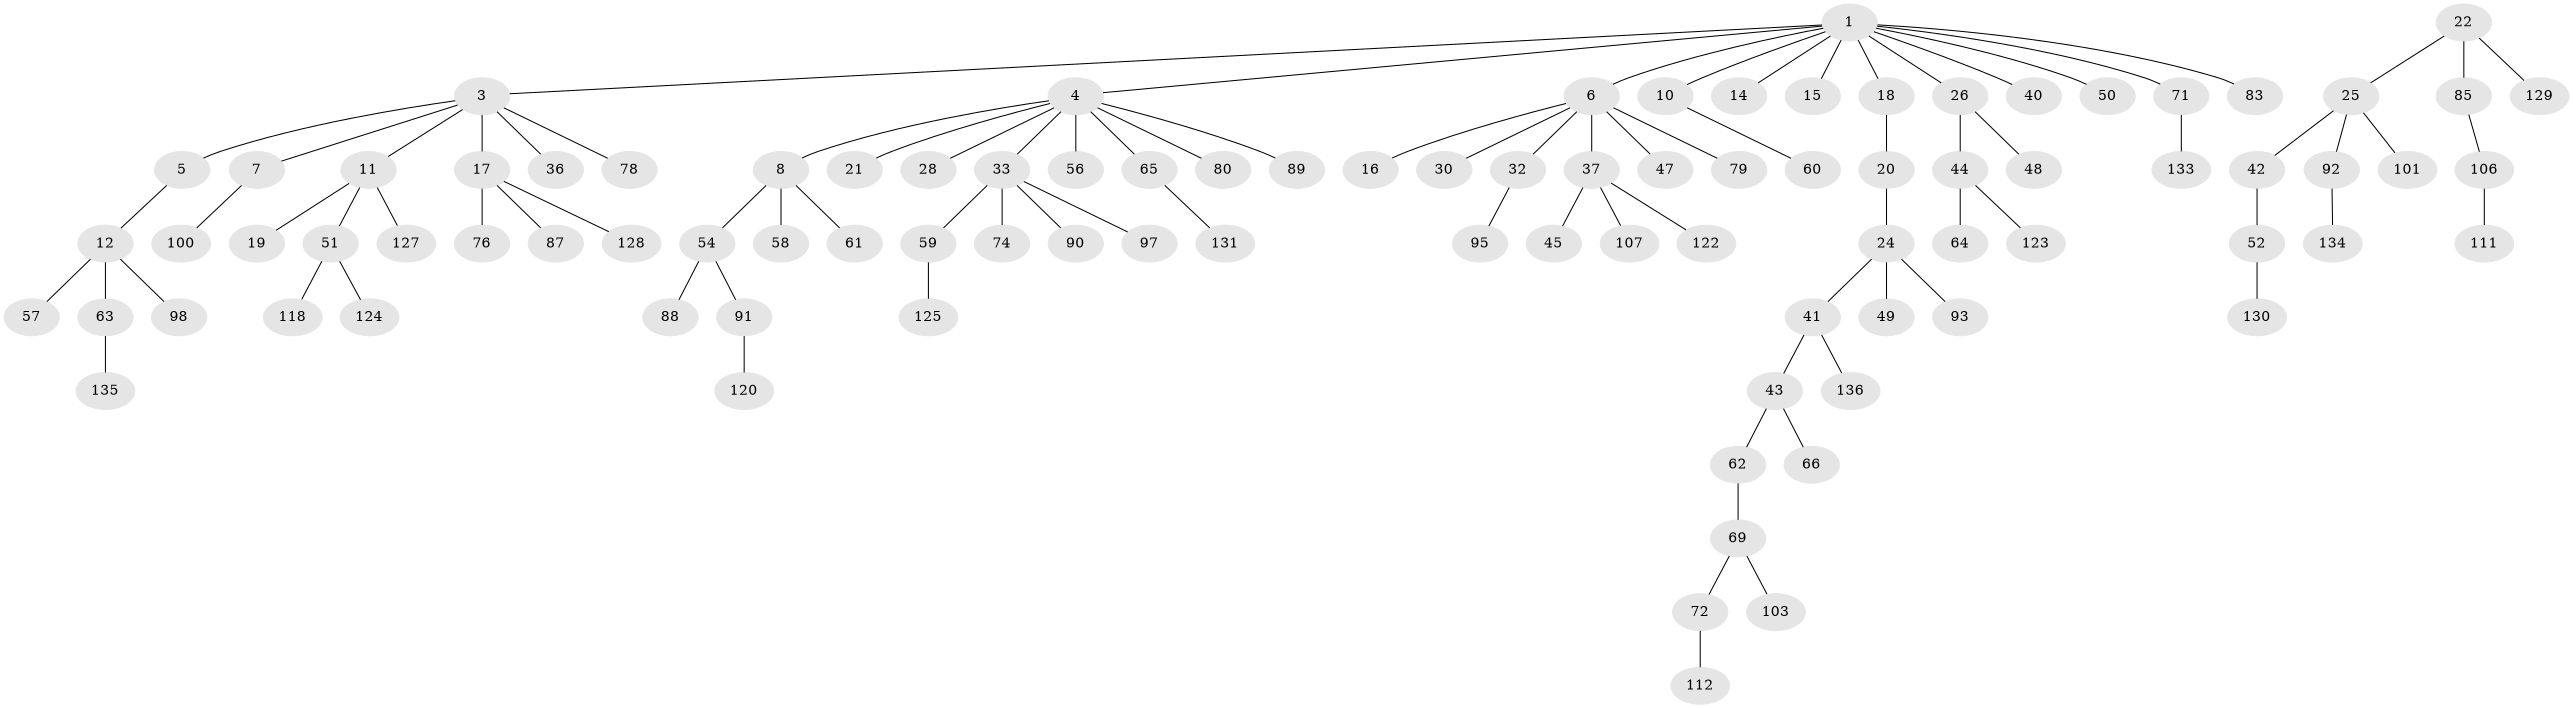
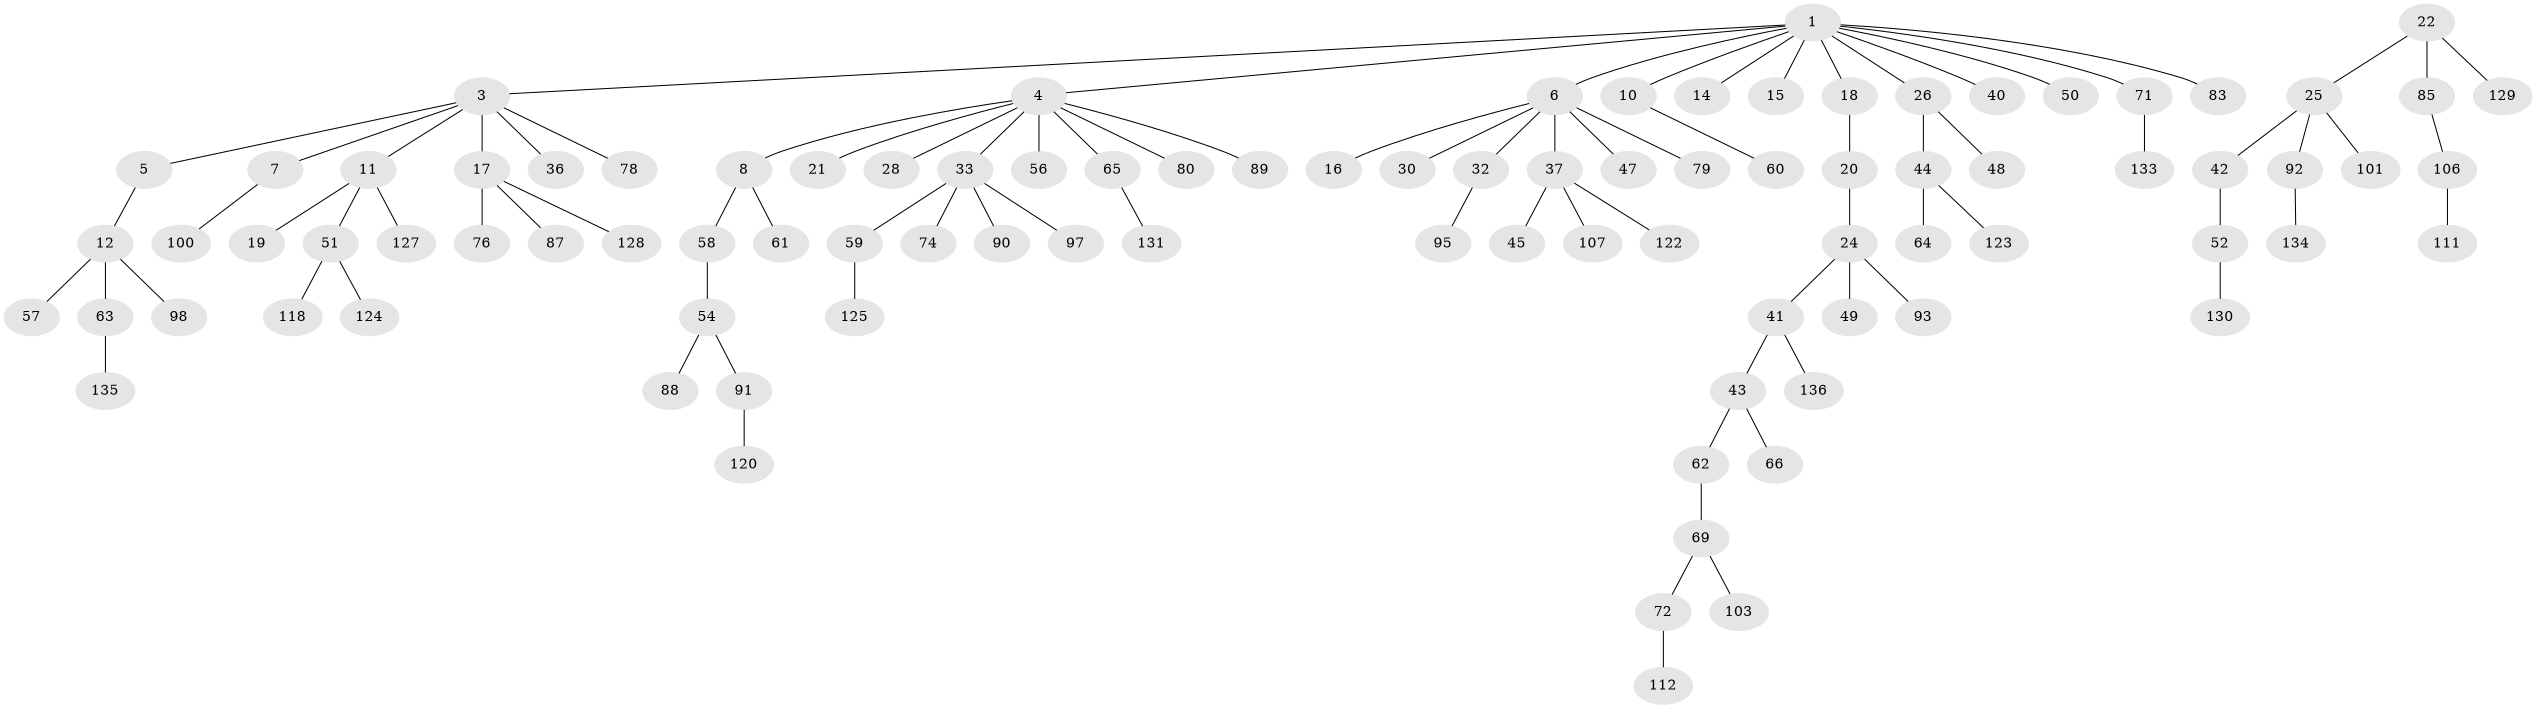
(744, 207) -> (707, 281)
